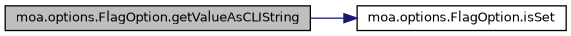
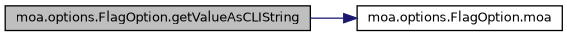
(462, 18) -> (460, 18)
